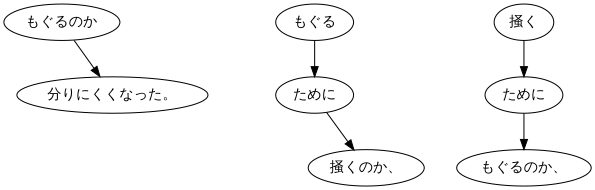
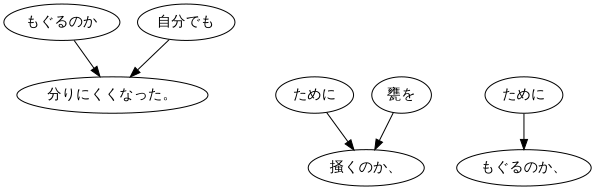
none -> (186, 22)
(315, 22) -> none
(524, 22) -> none
none -> (402, 95)
